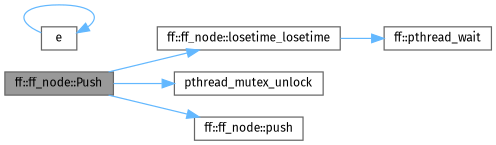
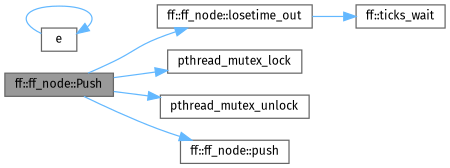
(249, 38) -> (235, 16)
(438, 38) -> (401, 16)
none -> (235, 62)
